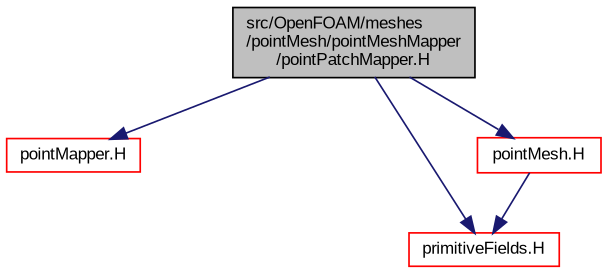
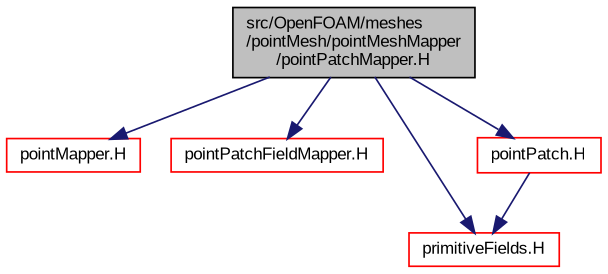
none -> (277, 155)
(539, 155) -> (539, 155)
